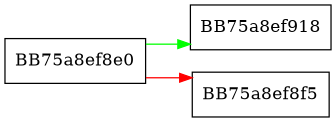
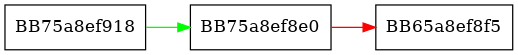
(162, 44) -> (162, 27)
(261, 95) -> (444, 27)
